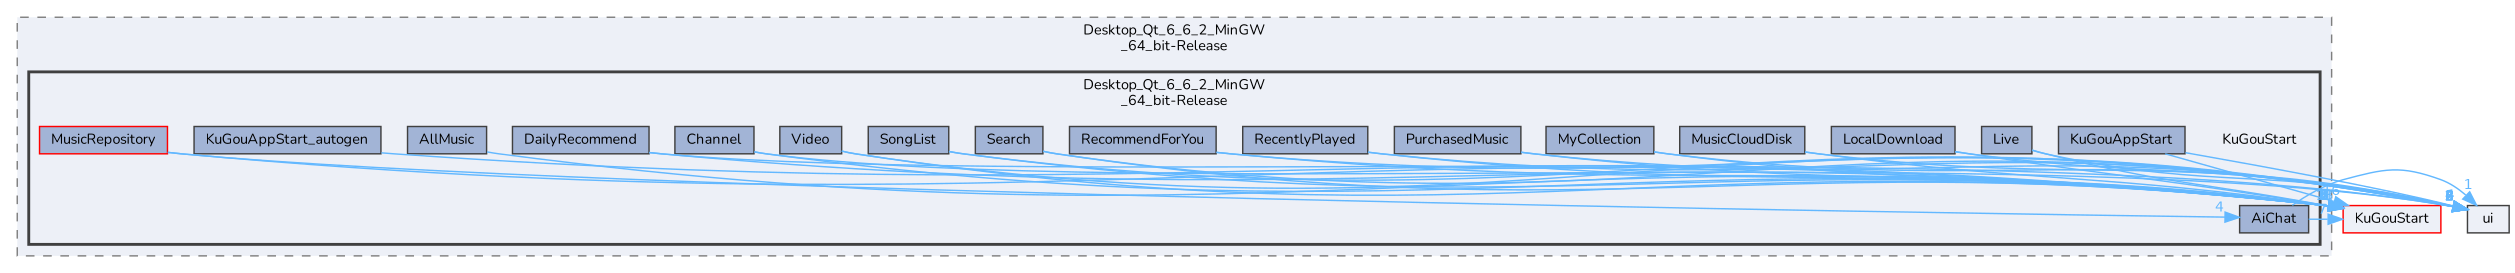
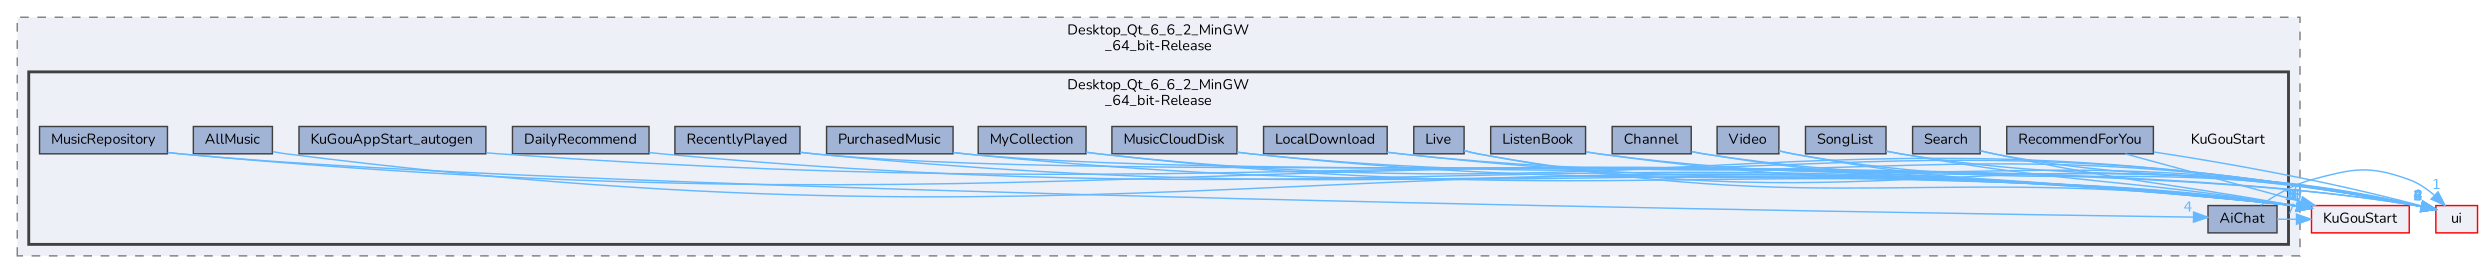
(104, 140) -> (104, 140)
(2122, 140) -> (1538, 140)
(1552, 166) -> none
(2488, 219) -> (2457, 219)
